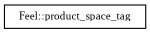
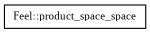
(75, 17) -> (75, 17)
